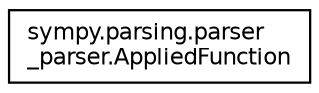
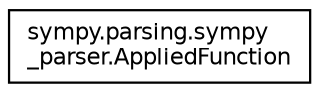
(160, 46) -> (160, 46)
